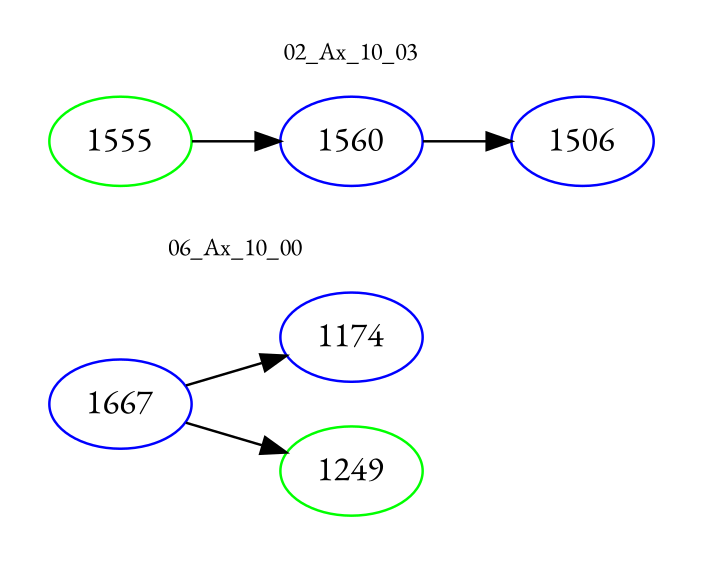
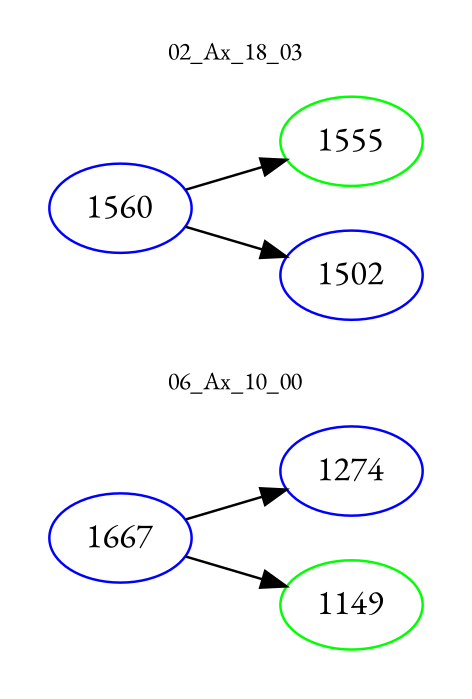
(352, 53) -> (236, 53)
(224, 141) -> (224, 178)
(583, 141) -> (352, 275)
(352, 337) -> (352, 471)
(352, 471) -> (352, 605)
